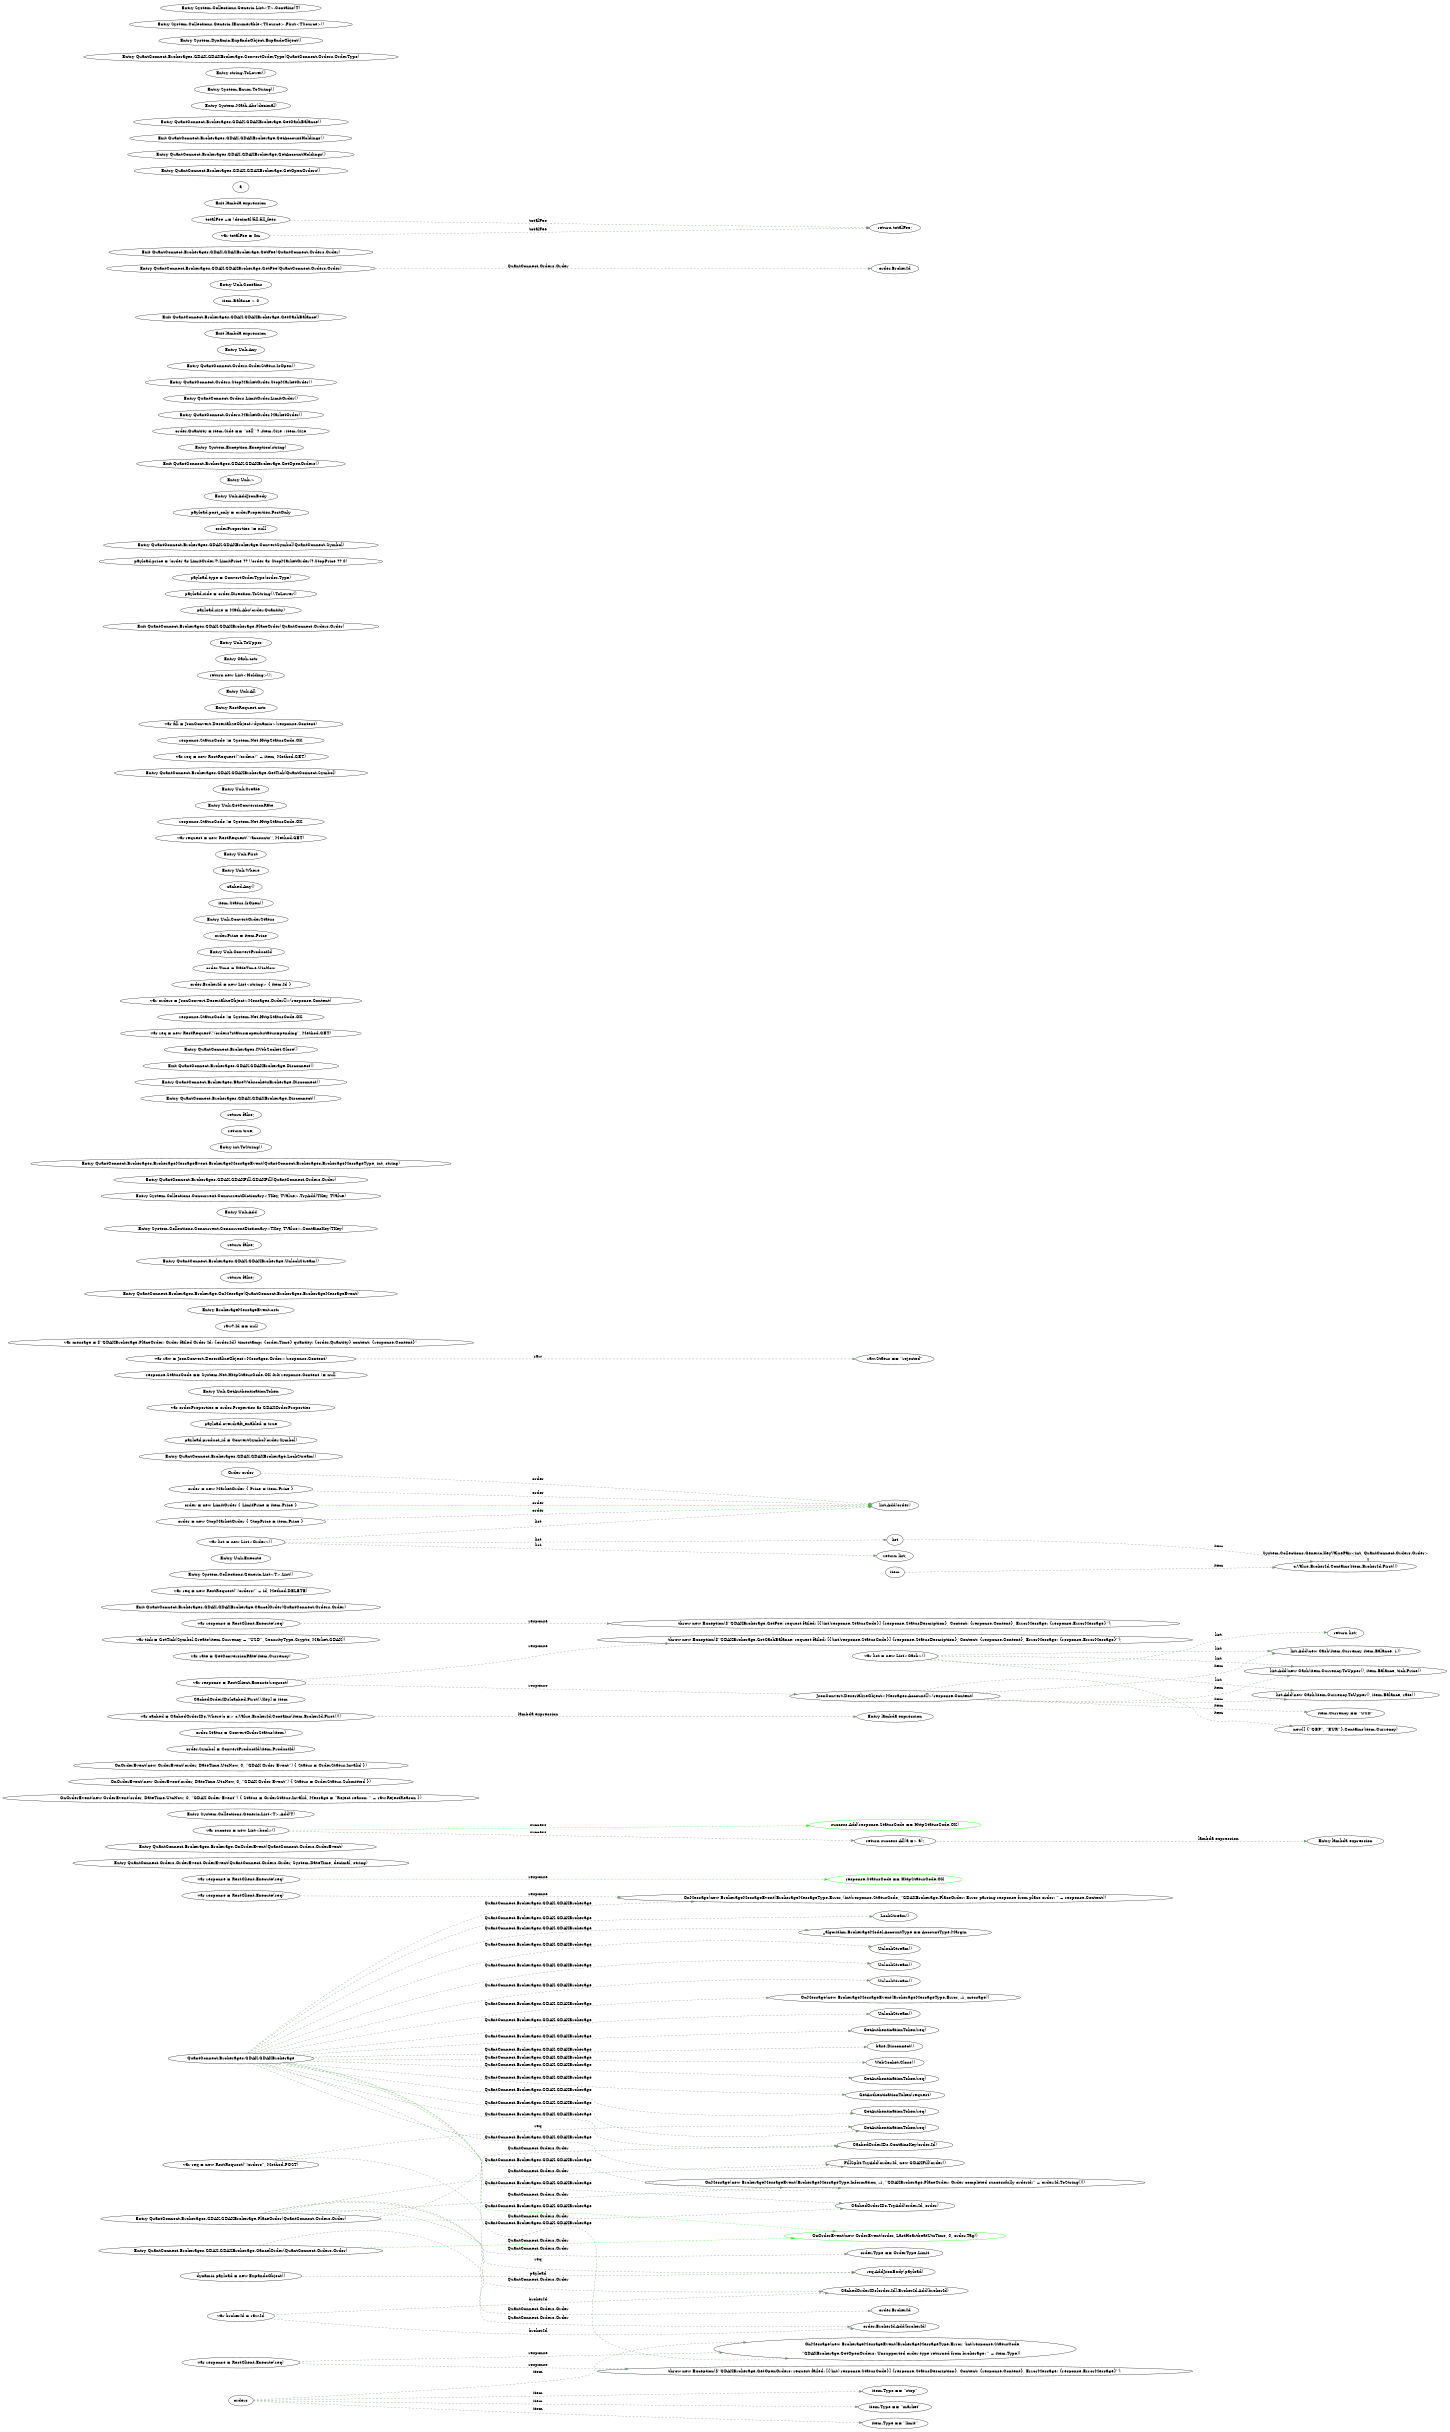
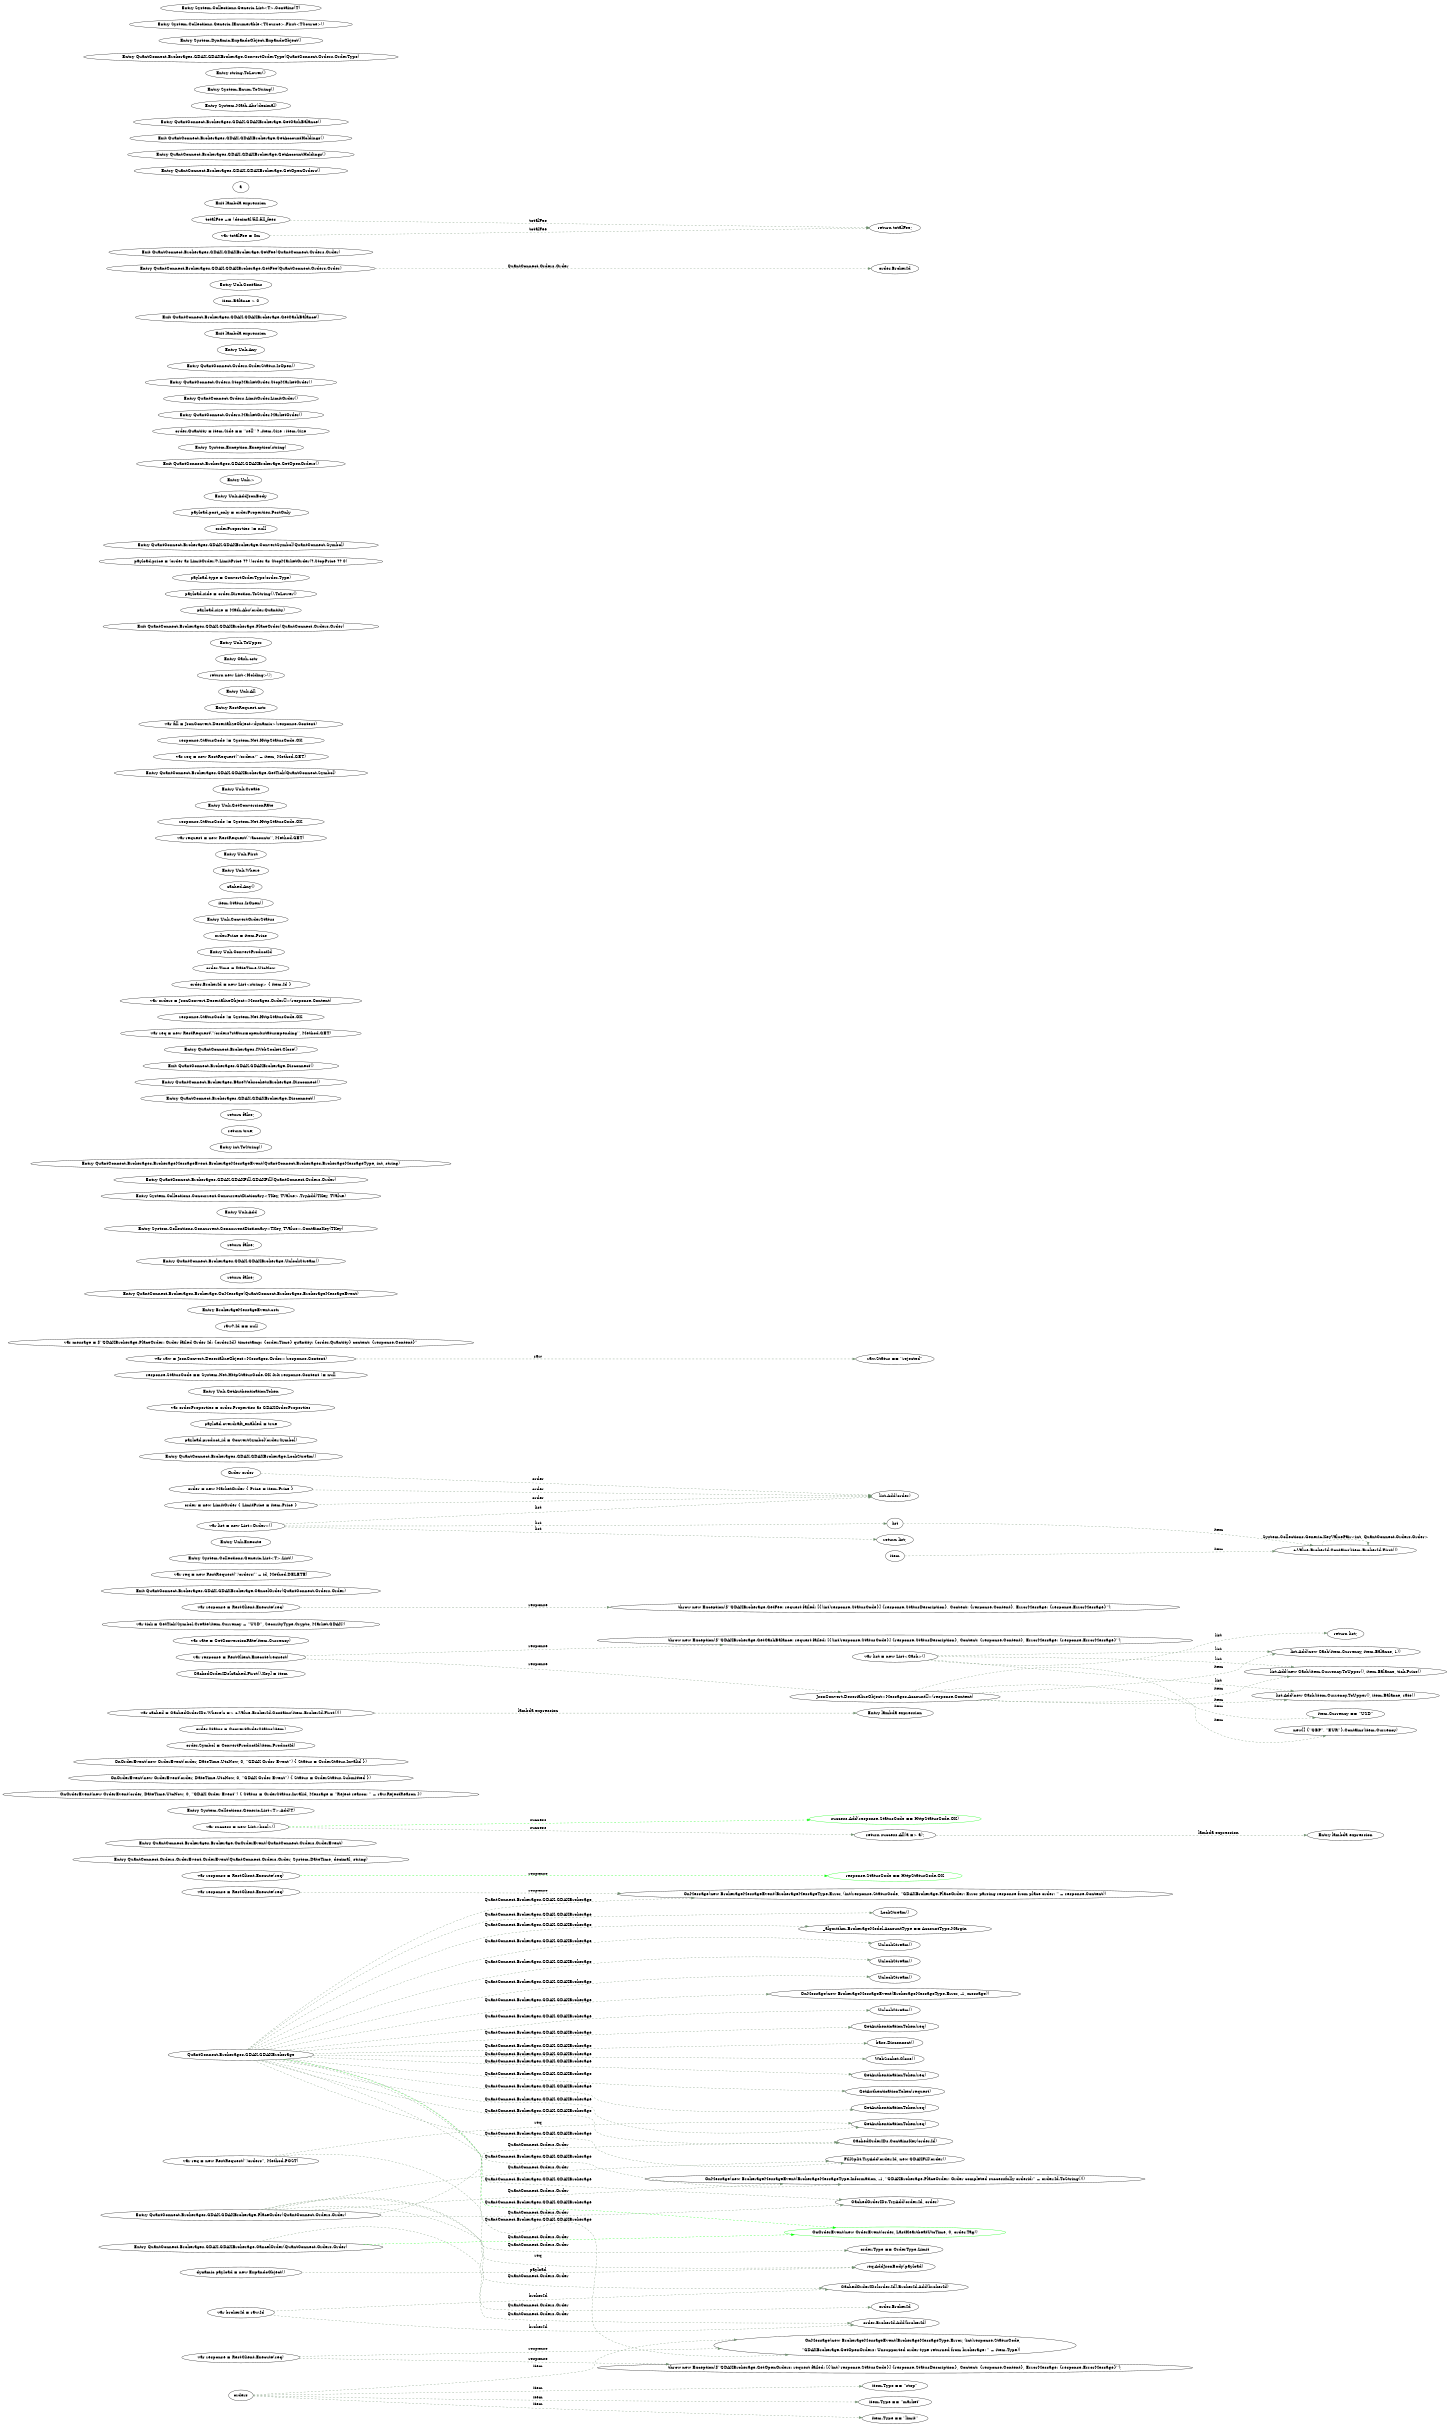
(593, 1505) -> (592, 1500)
(241, 1522) -> none
